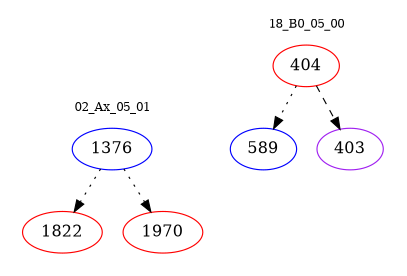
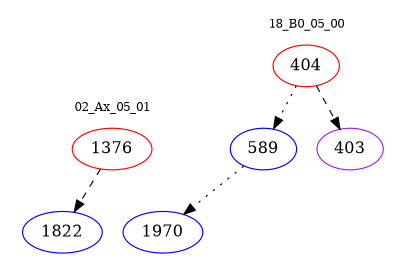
(112, 149) -> (112, 149)
(90, 185) -> (90, 185)
(134, 185) -> (218, 187)
(62, 232) -> (62, 232)
(163, 232) -> (163, 232)
